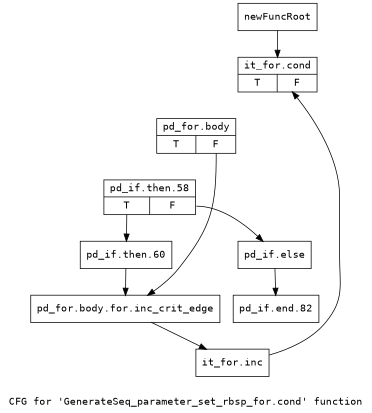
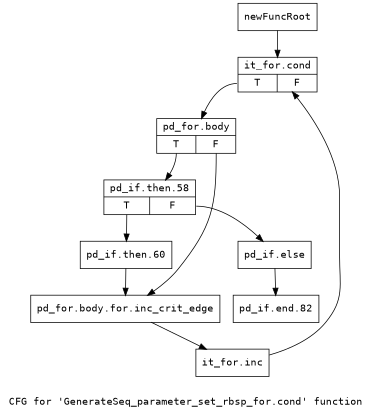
none -> (217, 93)
none -> (174, 164)
